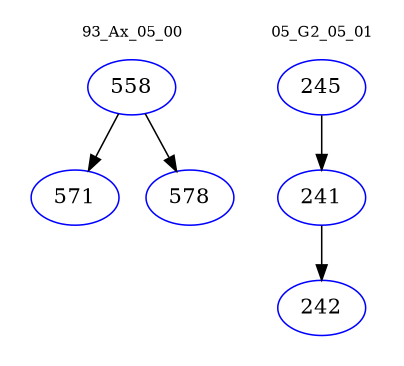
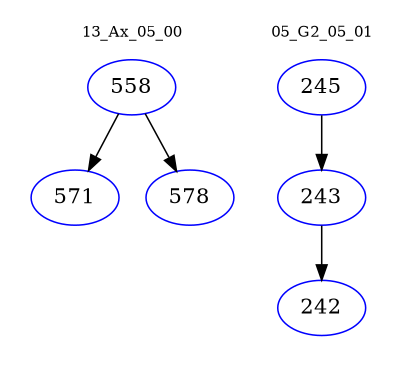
(133, 33) -> (133, 33)
(322, 198) -> (322, 198)
